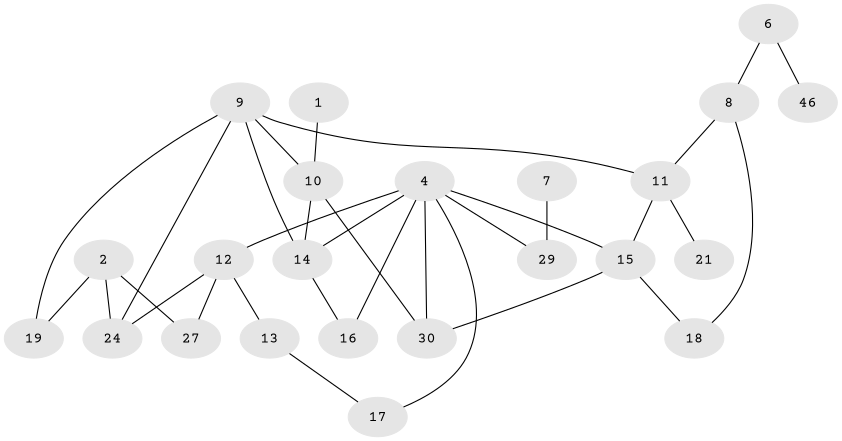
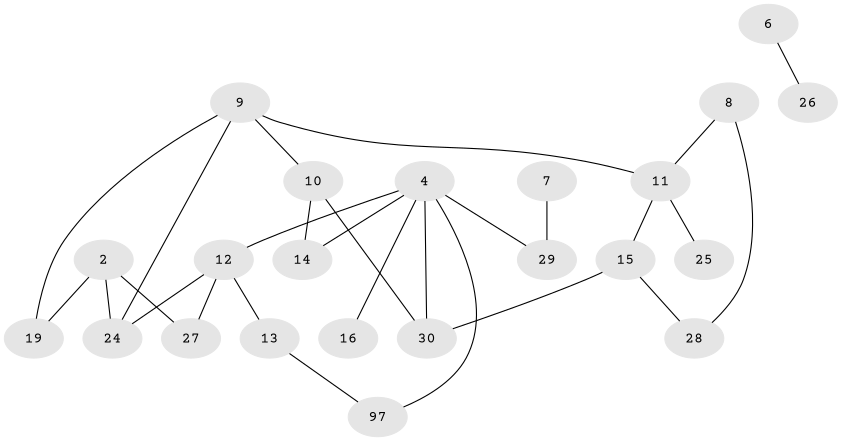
(749, 63) -> none
(319, 103) -> none
(808, 103) -> (808, 103)
(267, 183) -> none
(527, 217) -> none
(704, 260) -> (704, 260)
(325, 299) -> none
(694, 338) -> (694, 338)
(378, 417) -> (378, 417)
